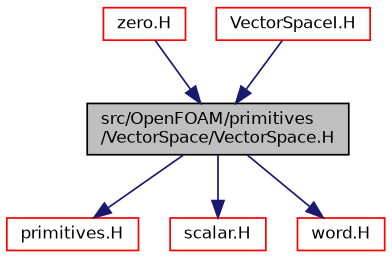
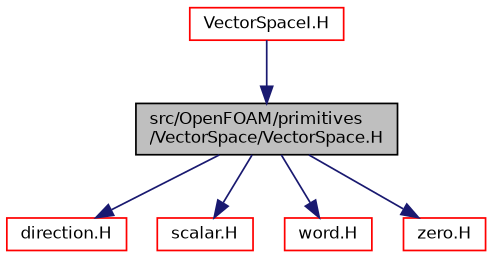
(173, 65) -> (356, 182)
(73, 234) -> (67, 234)
